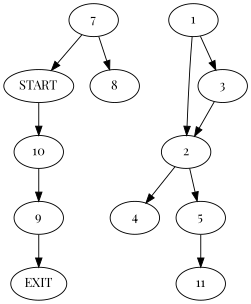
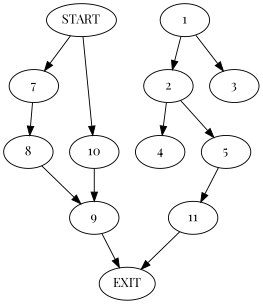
(70, 49) -> (60, 50)
(207, 115) -> none
none -> (58, 182)
none -> (164, 247)
